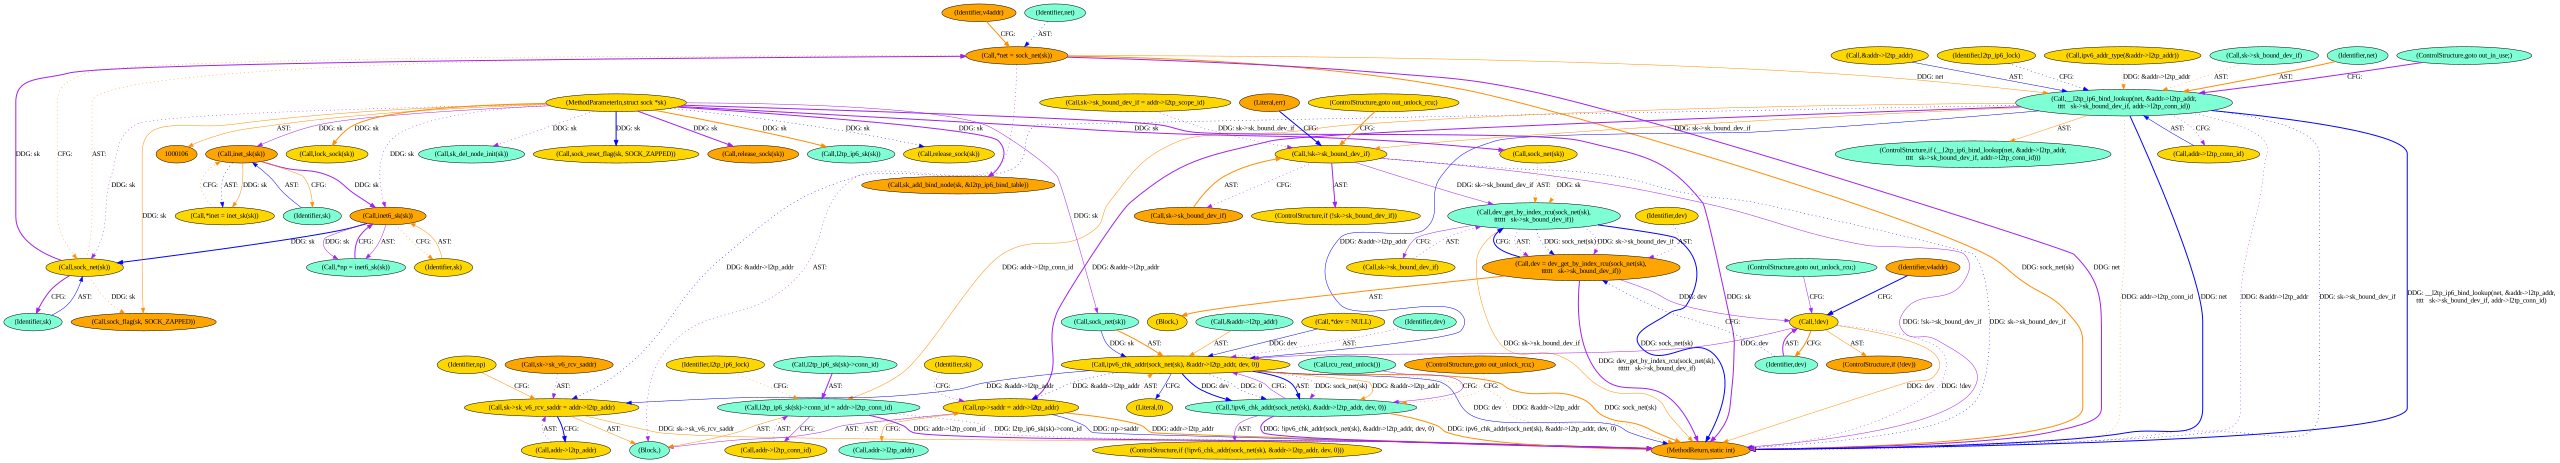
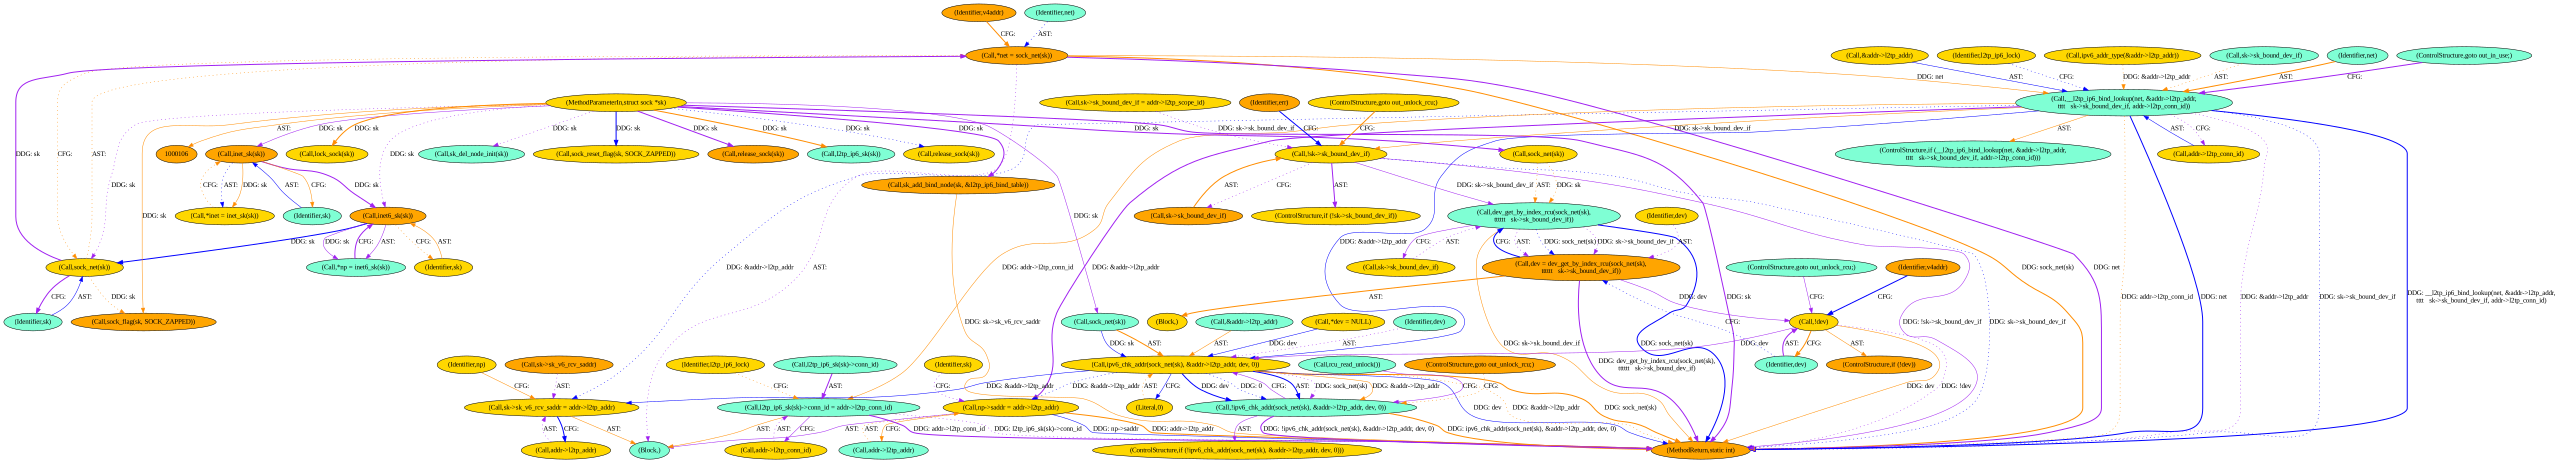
(1270, 103) -> (1270, 103)
(982, 440) -> (1194, 422)
